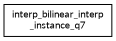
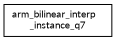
(58, 20) -> (58, 20)
